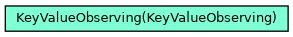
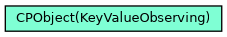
(147, 19) -> (114, 19)
